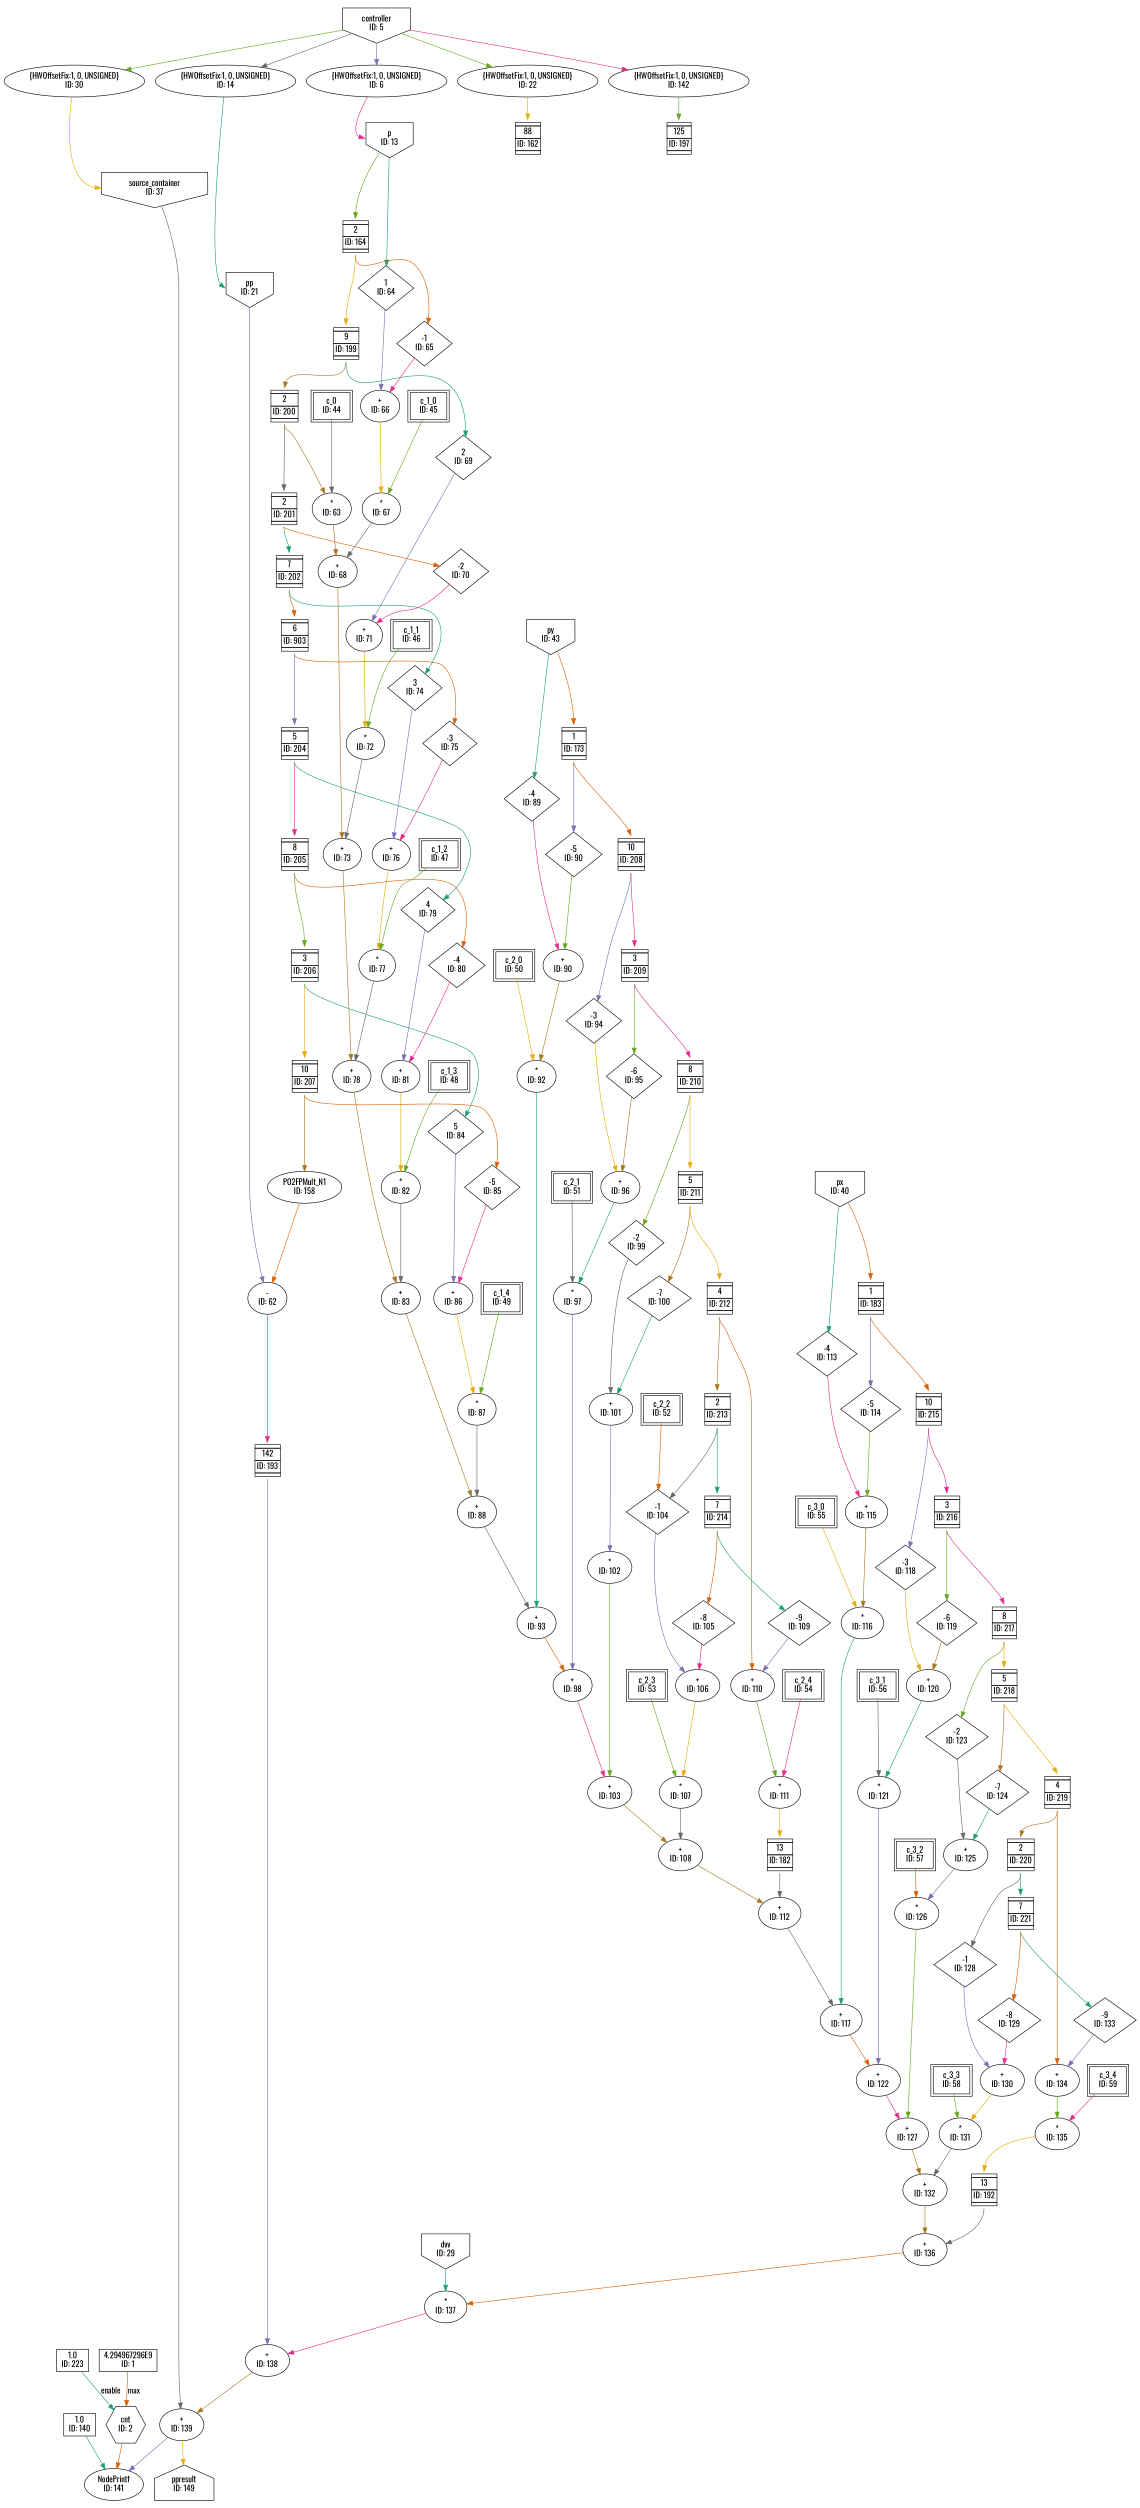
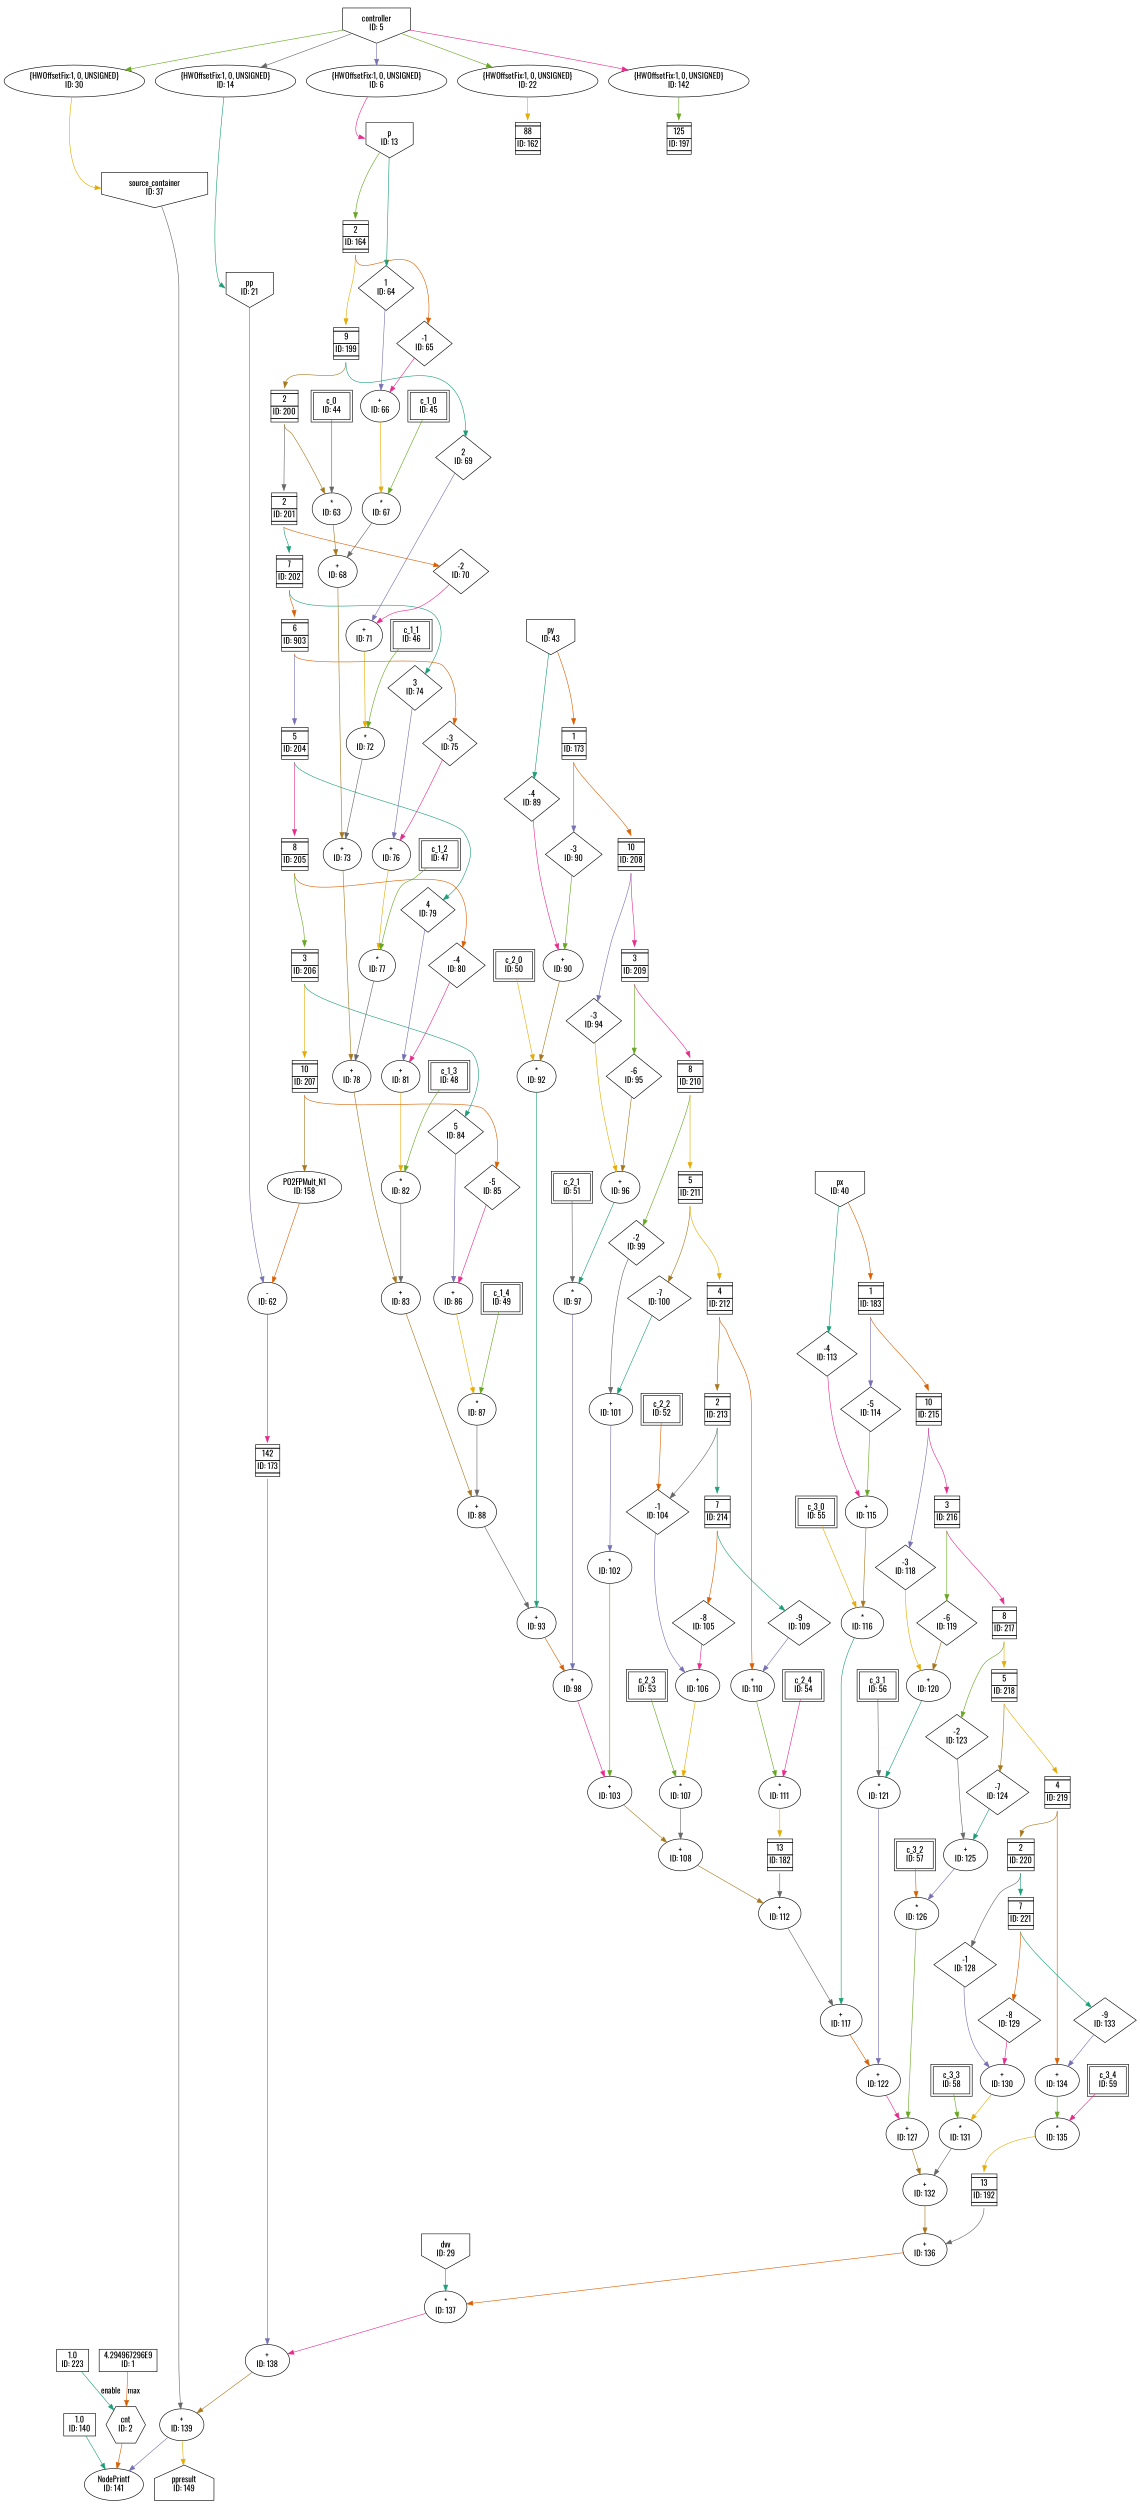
(574, 854) -> (574, 854)
(268, 1466) -> (268, 1466)
